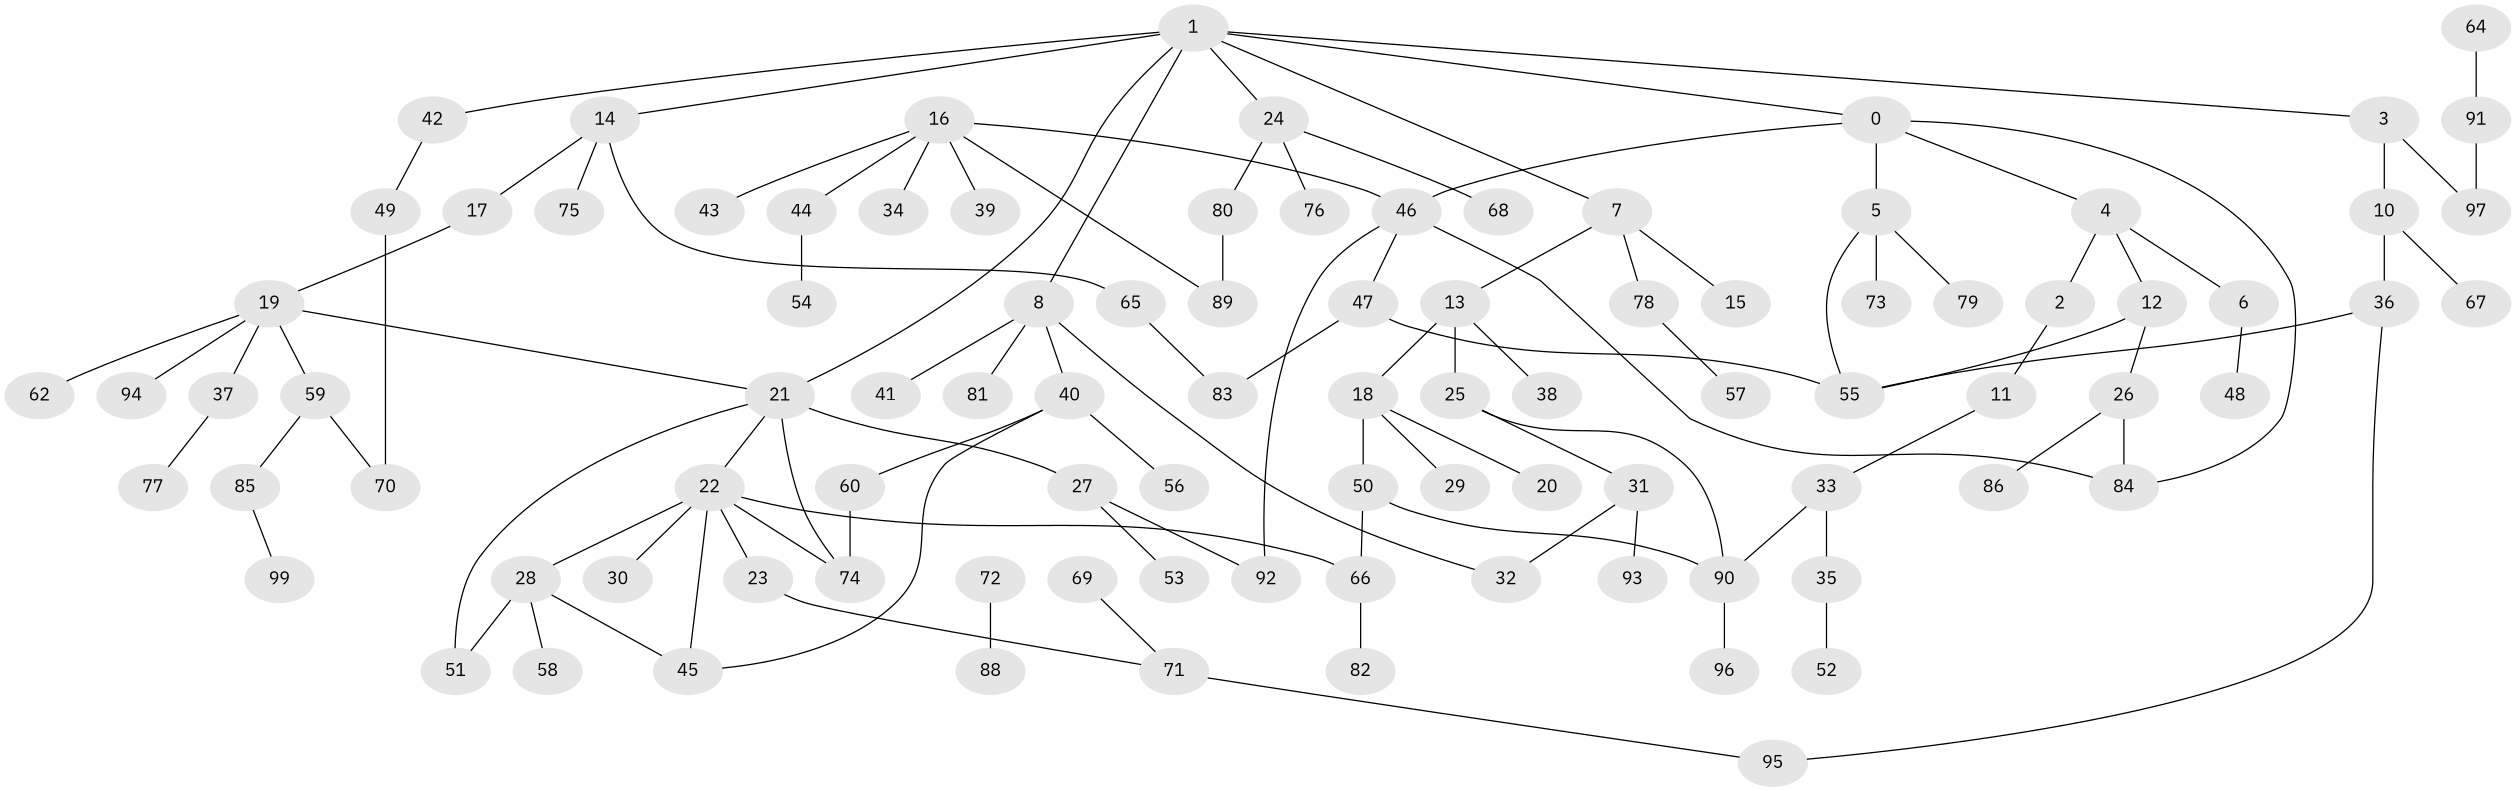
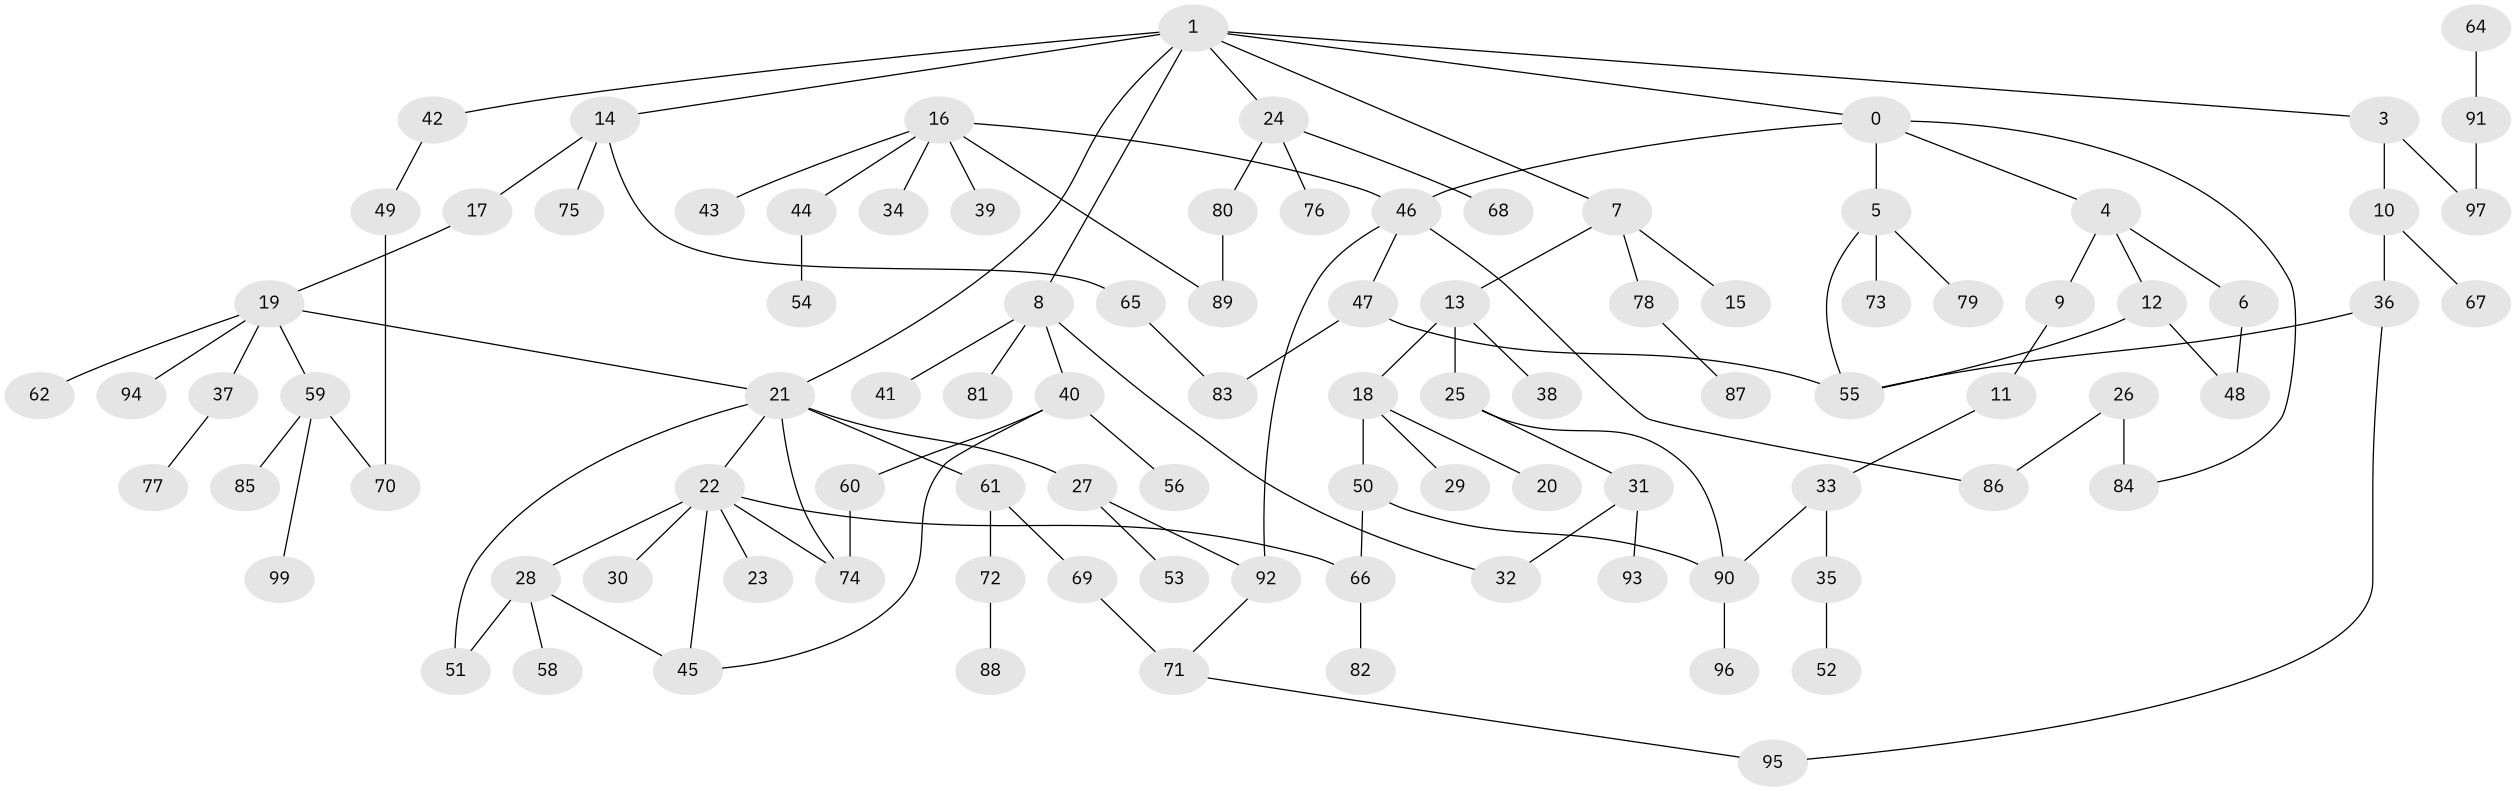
(2060, 304) -> (2060, 304)
(2136, 357) -> (2195, 351)
(1736, 396) -> (1736, 396)
(1730, 435) -> (1662, 423)
none -> (990, 488)
(262, 533) -> (297, 488)
(962, 634) -> (1220, 625)
